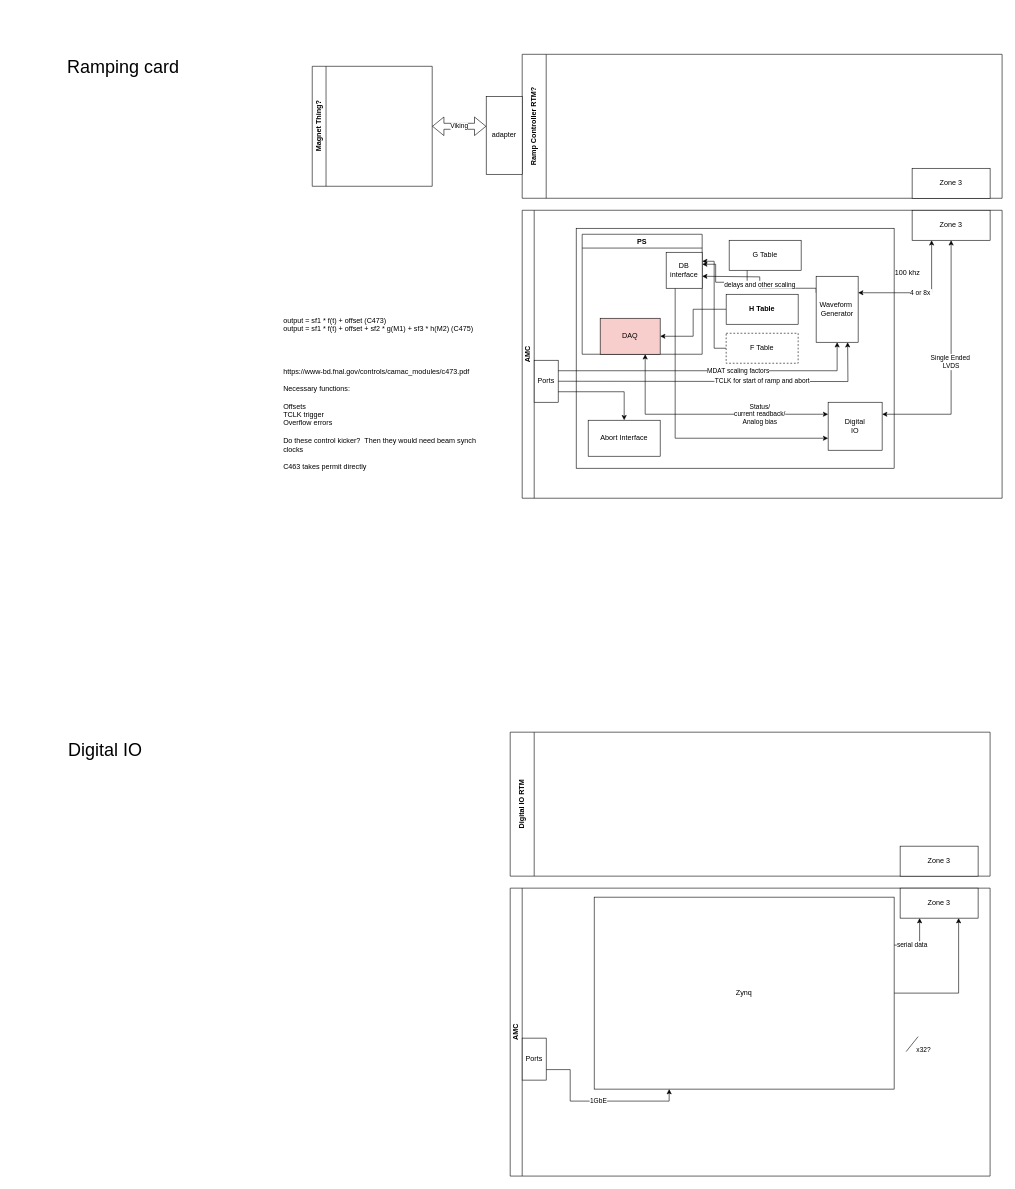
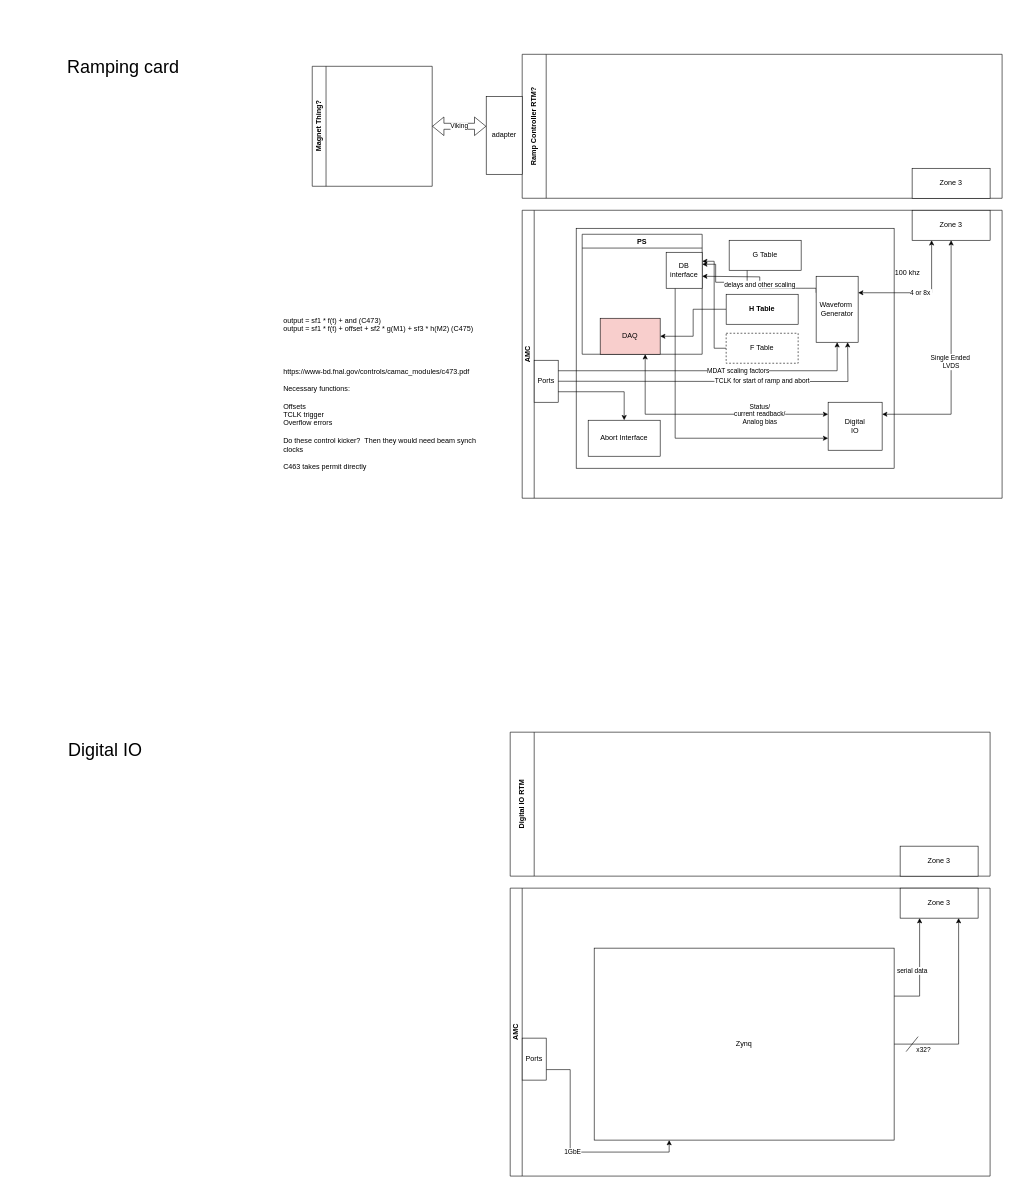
(388, 329) -> (388, 329)
(744, 993) -> (744, 1044)
